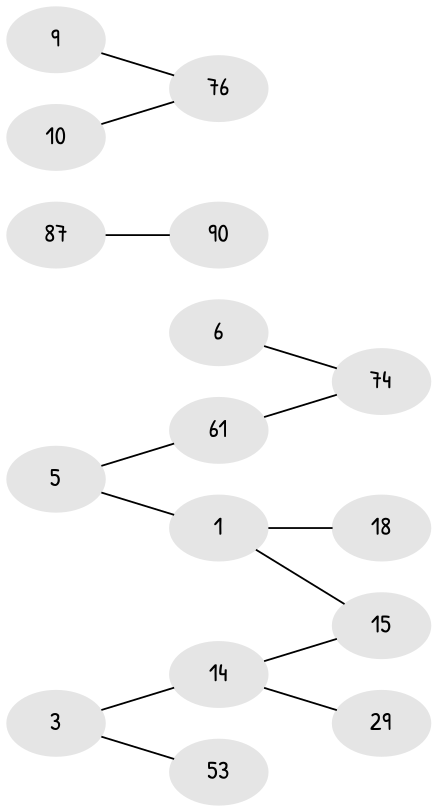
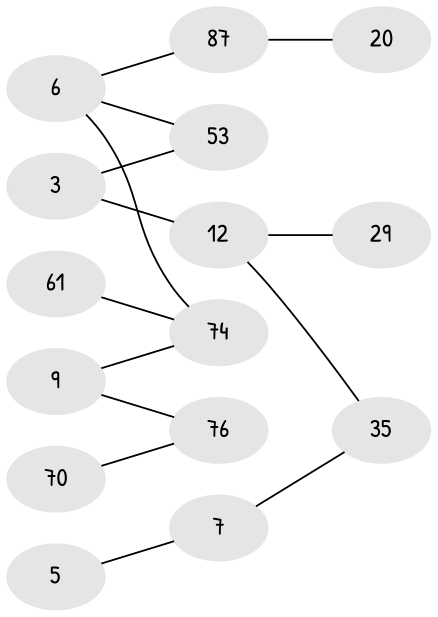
none -> (138, 64)
none -> (138, 113)
(56, 137) -> (56, 479)
(219, 235) -> (382, 40)
none -> (138, 357)
(138, 455) -> none
(219, 528) -> (219, 528)
(382, 528) -> none
(382, 626) -> (382, 430)
(219, 675) -> (219, 235)
